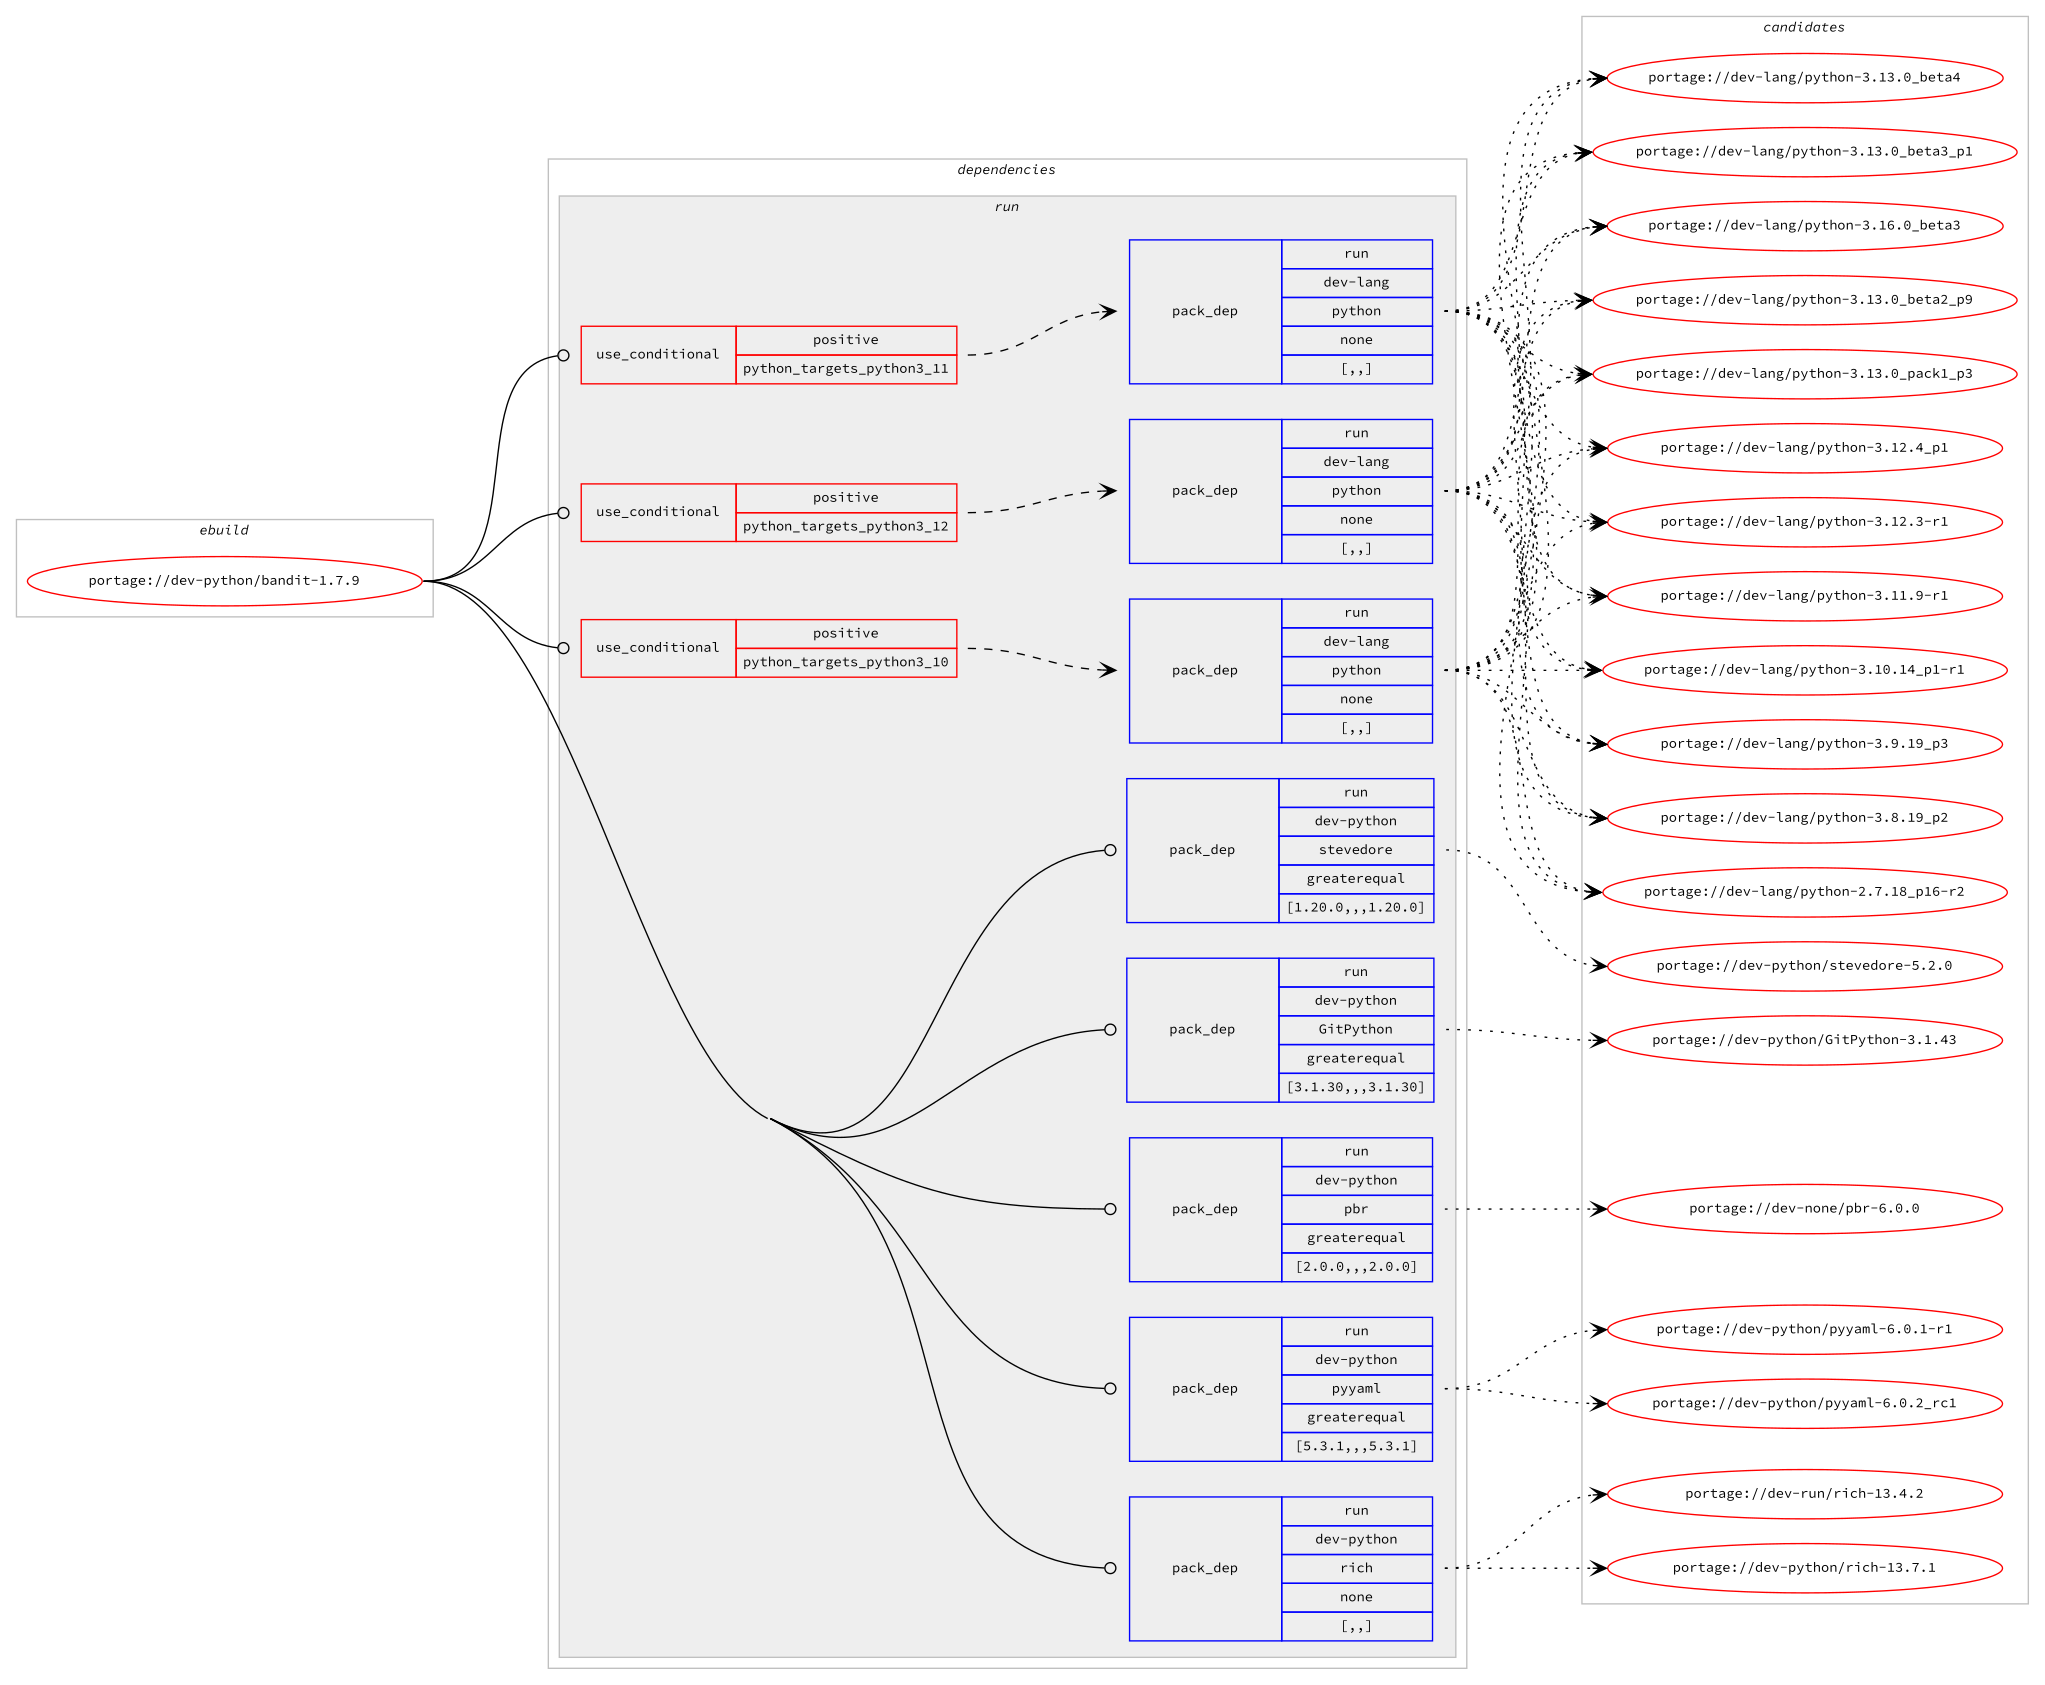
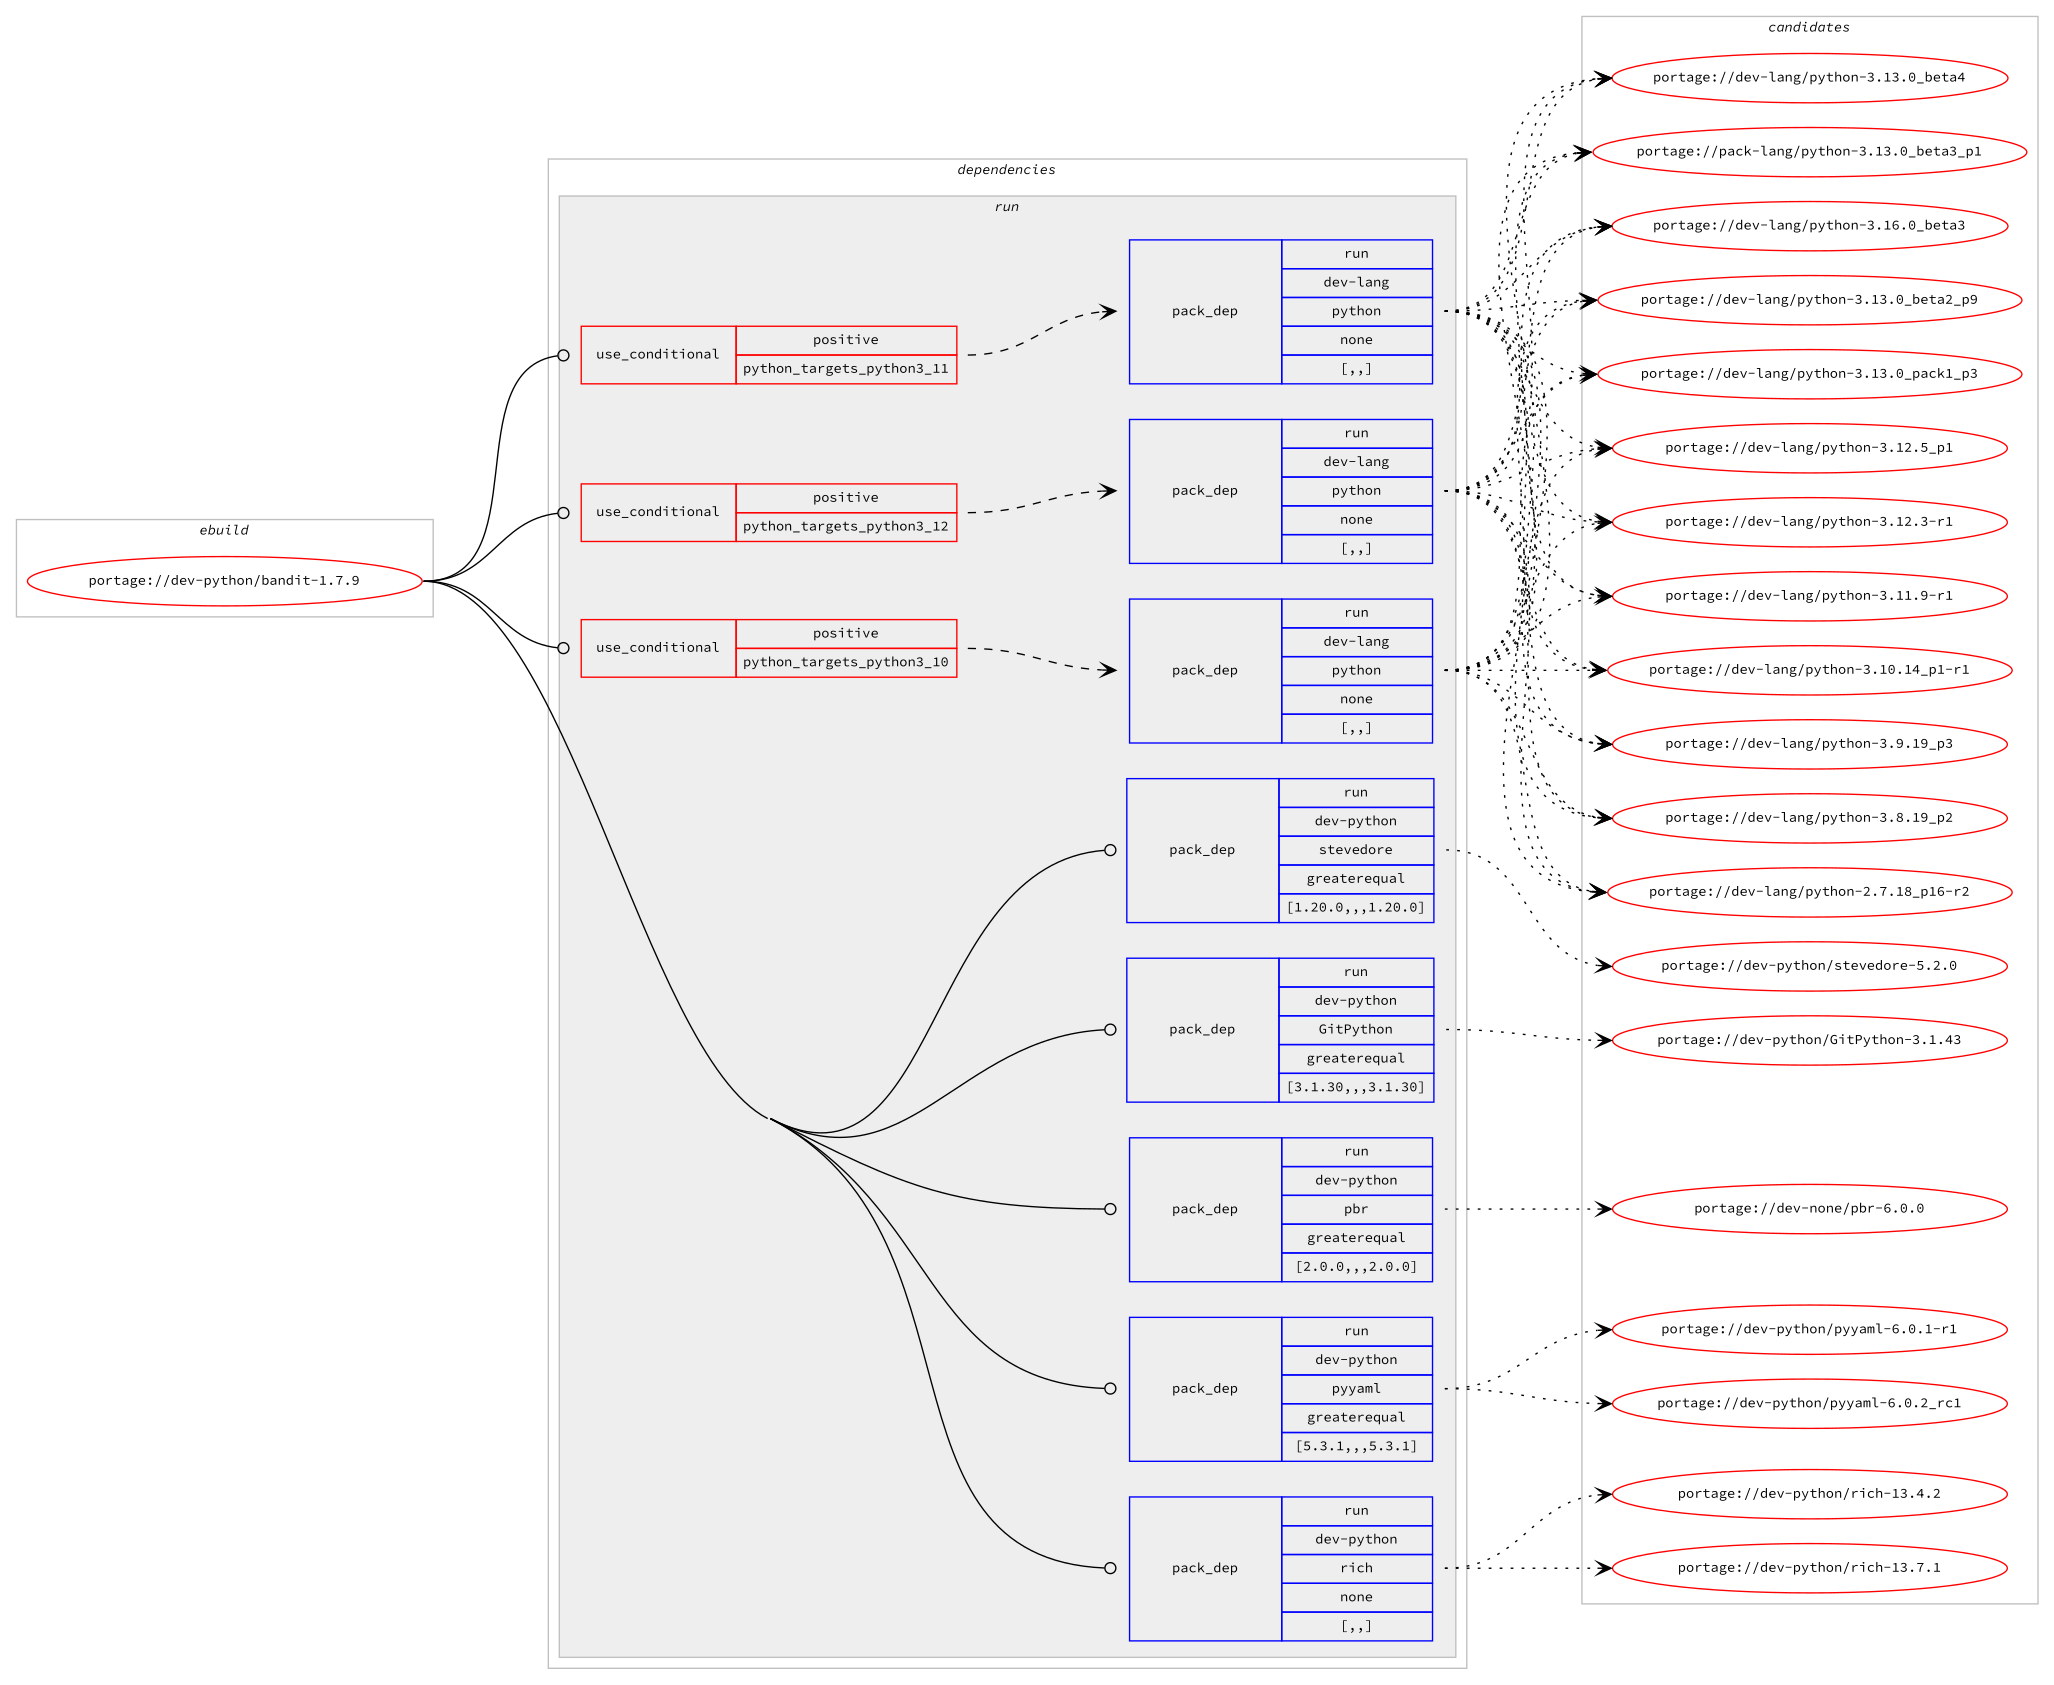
(1805, 152) -> (1810, 152)
(1805, 448) -> (1810, 448)
(1805, 1494) -> (1810, 1494)
